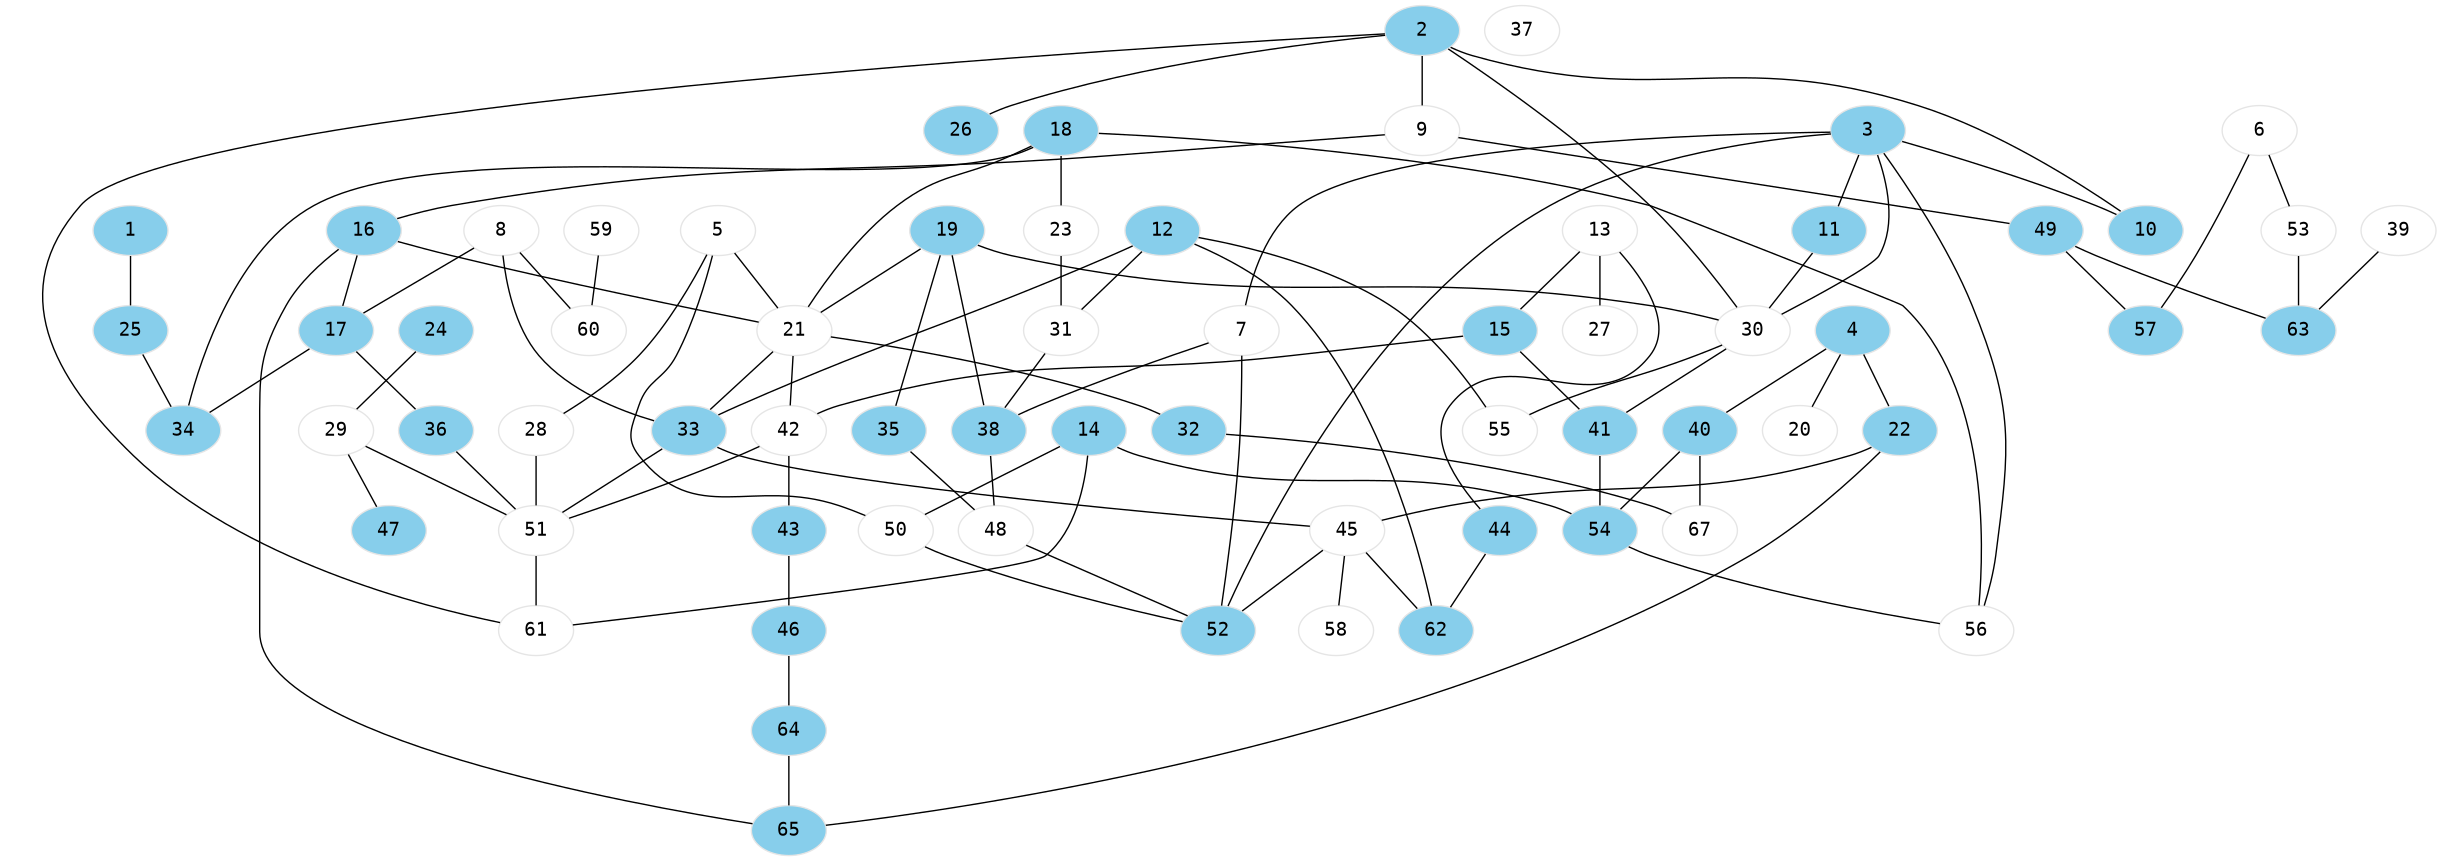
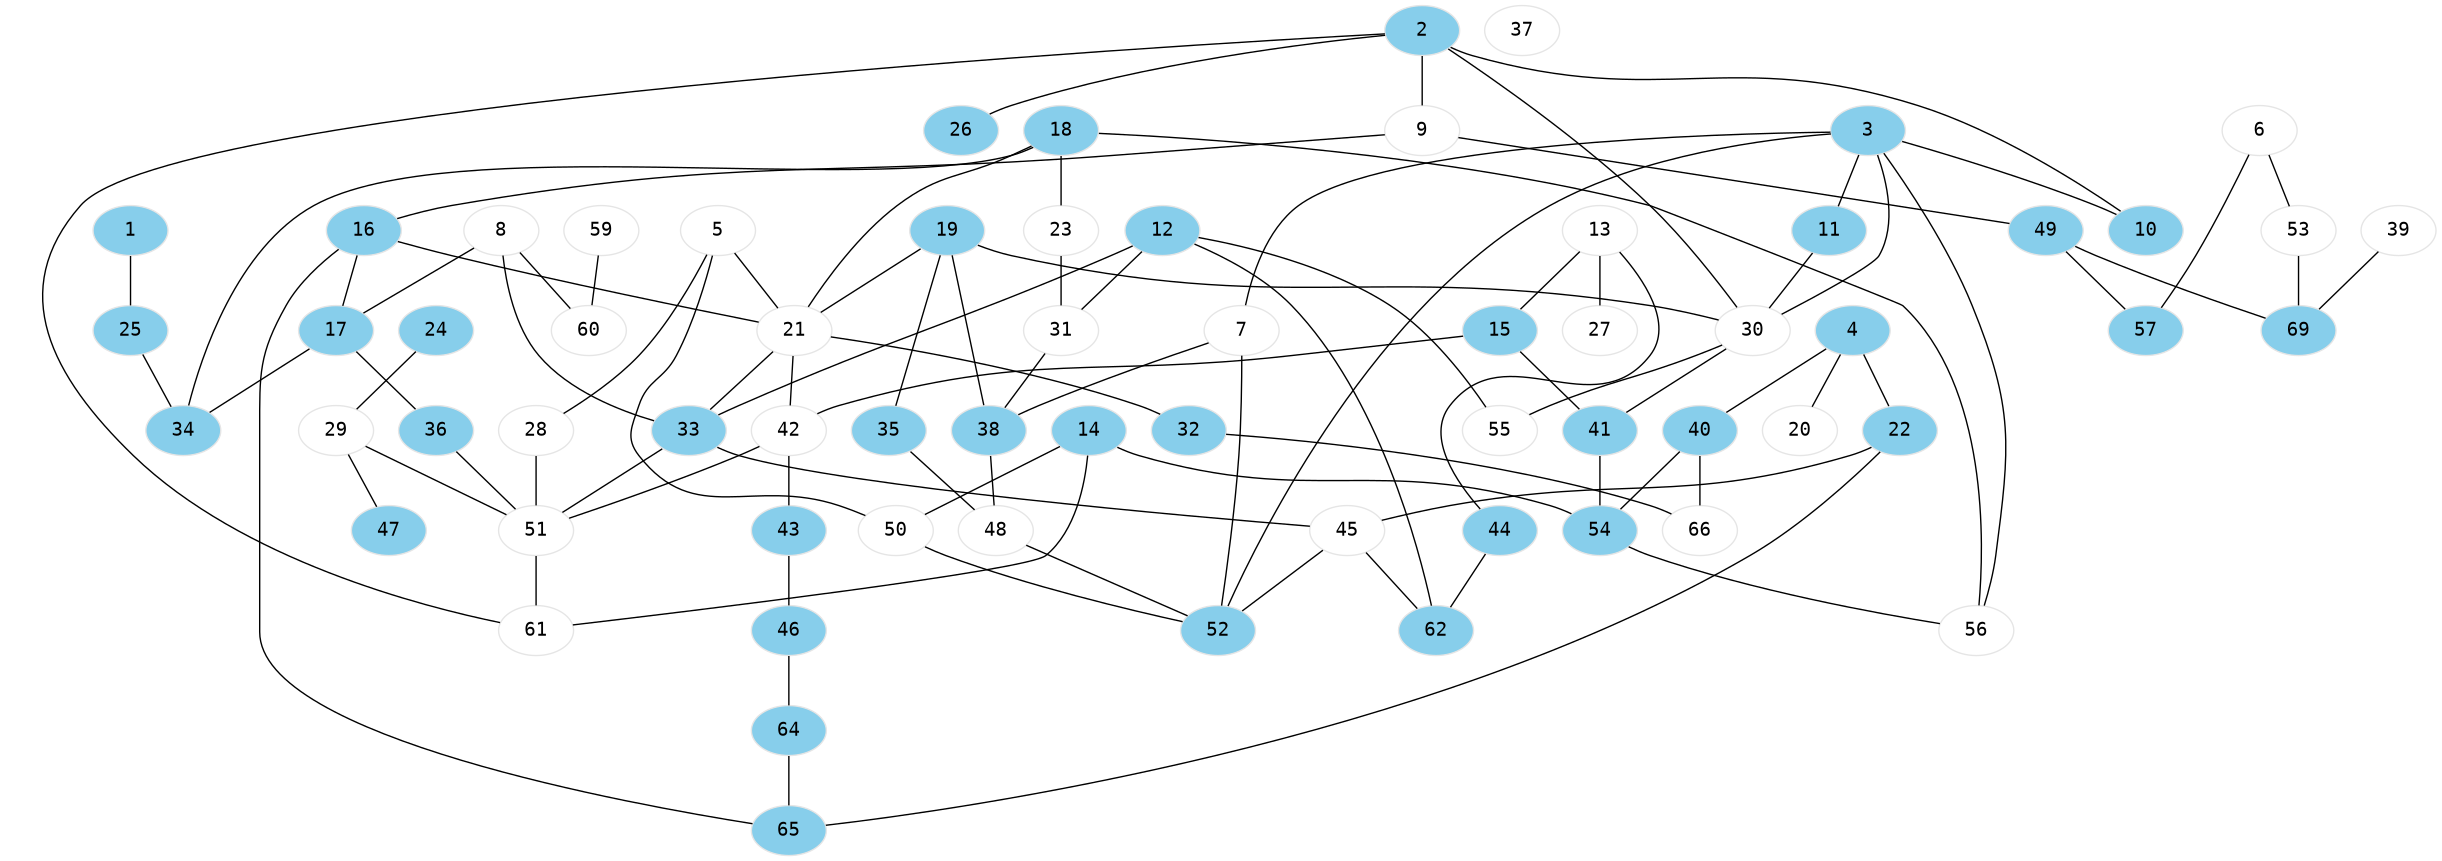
(2298, 331) -> (2298, 331)
(1700, 531) -> (1700, 531)
(1336, 631) -> none
